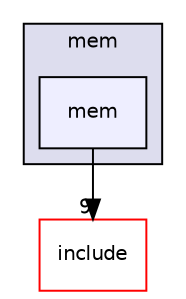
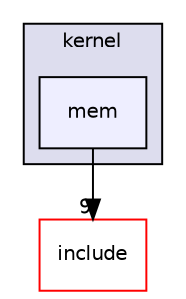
(93, 43) -> (93, 43)
